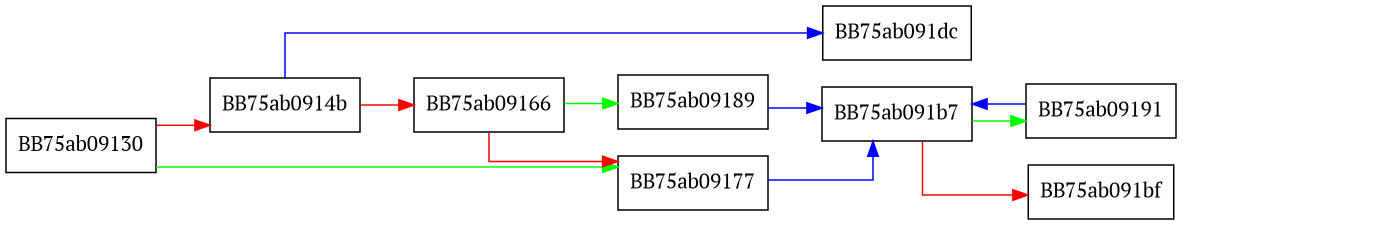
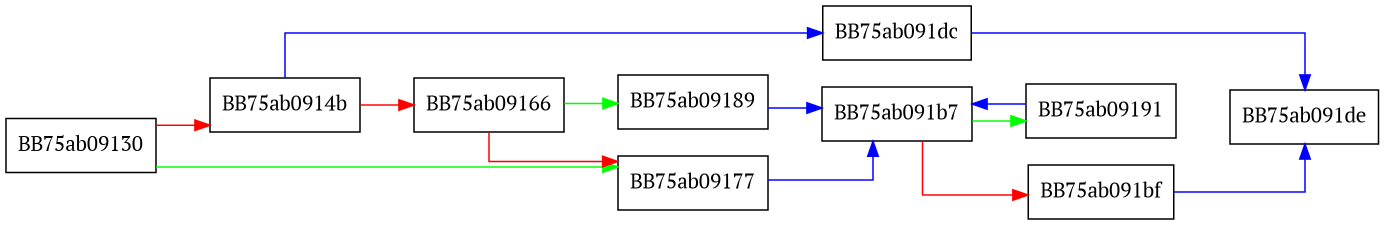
none -> (1304, 117)
